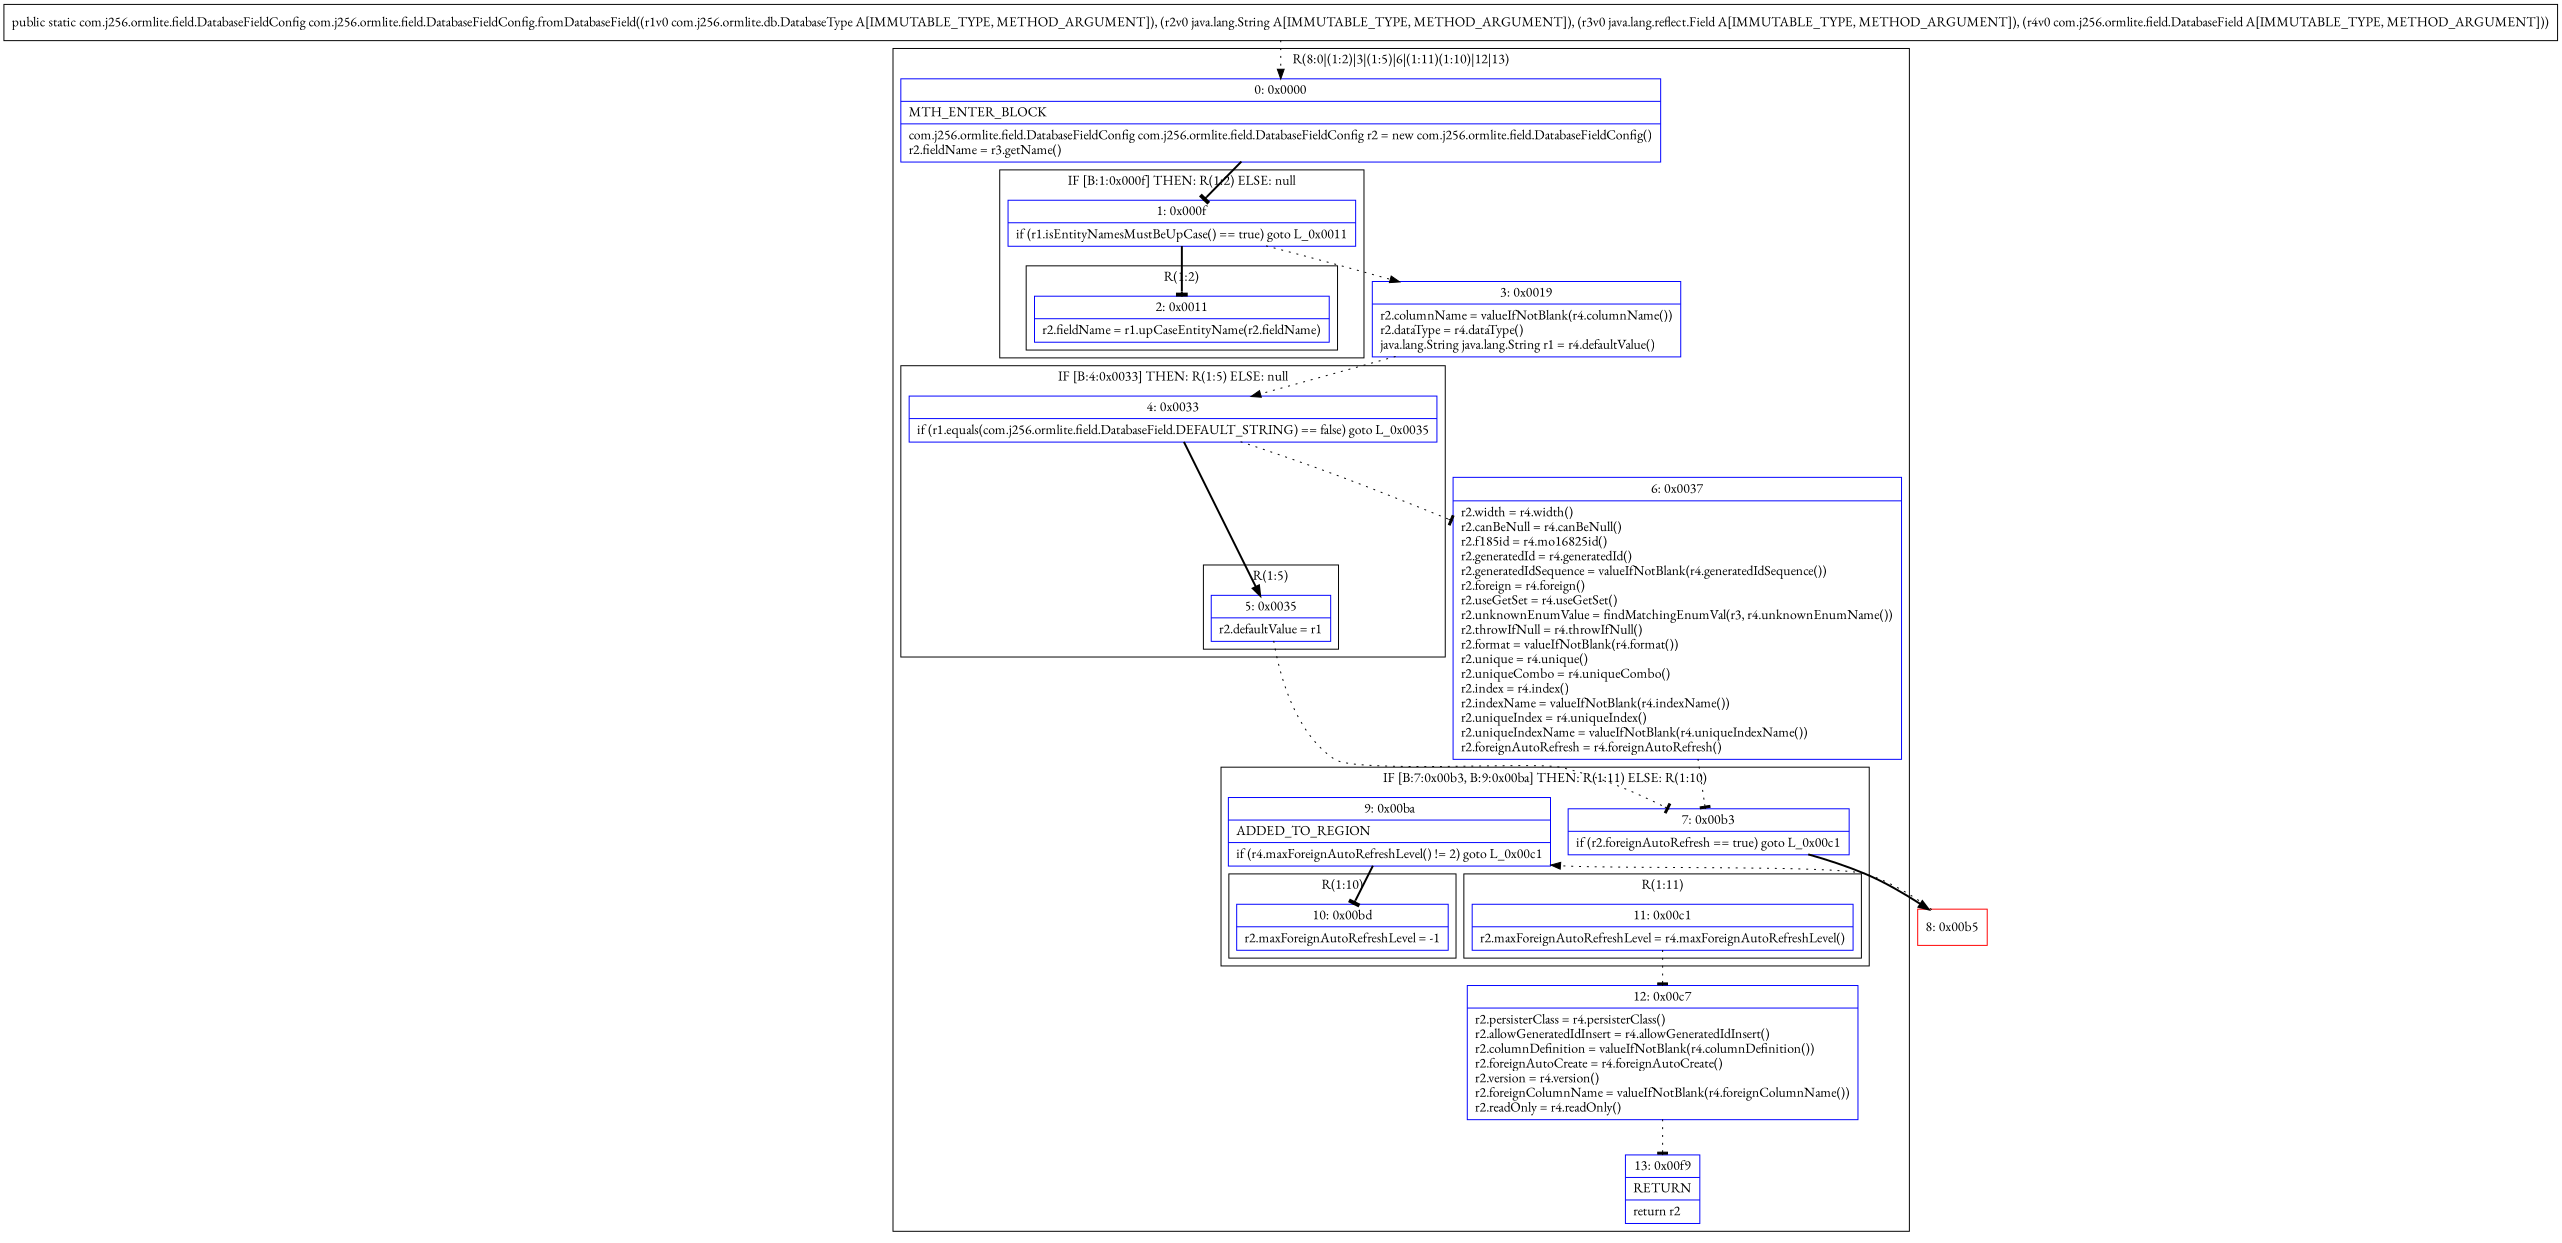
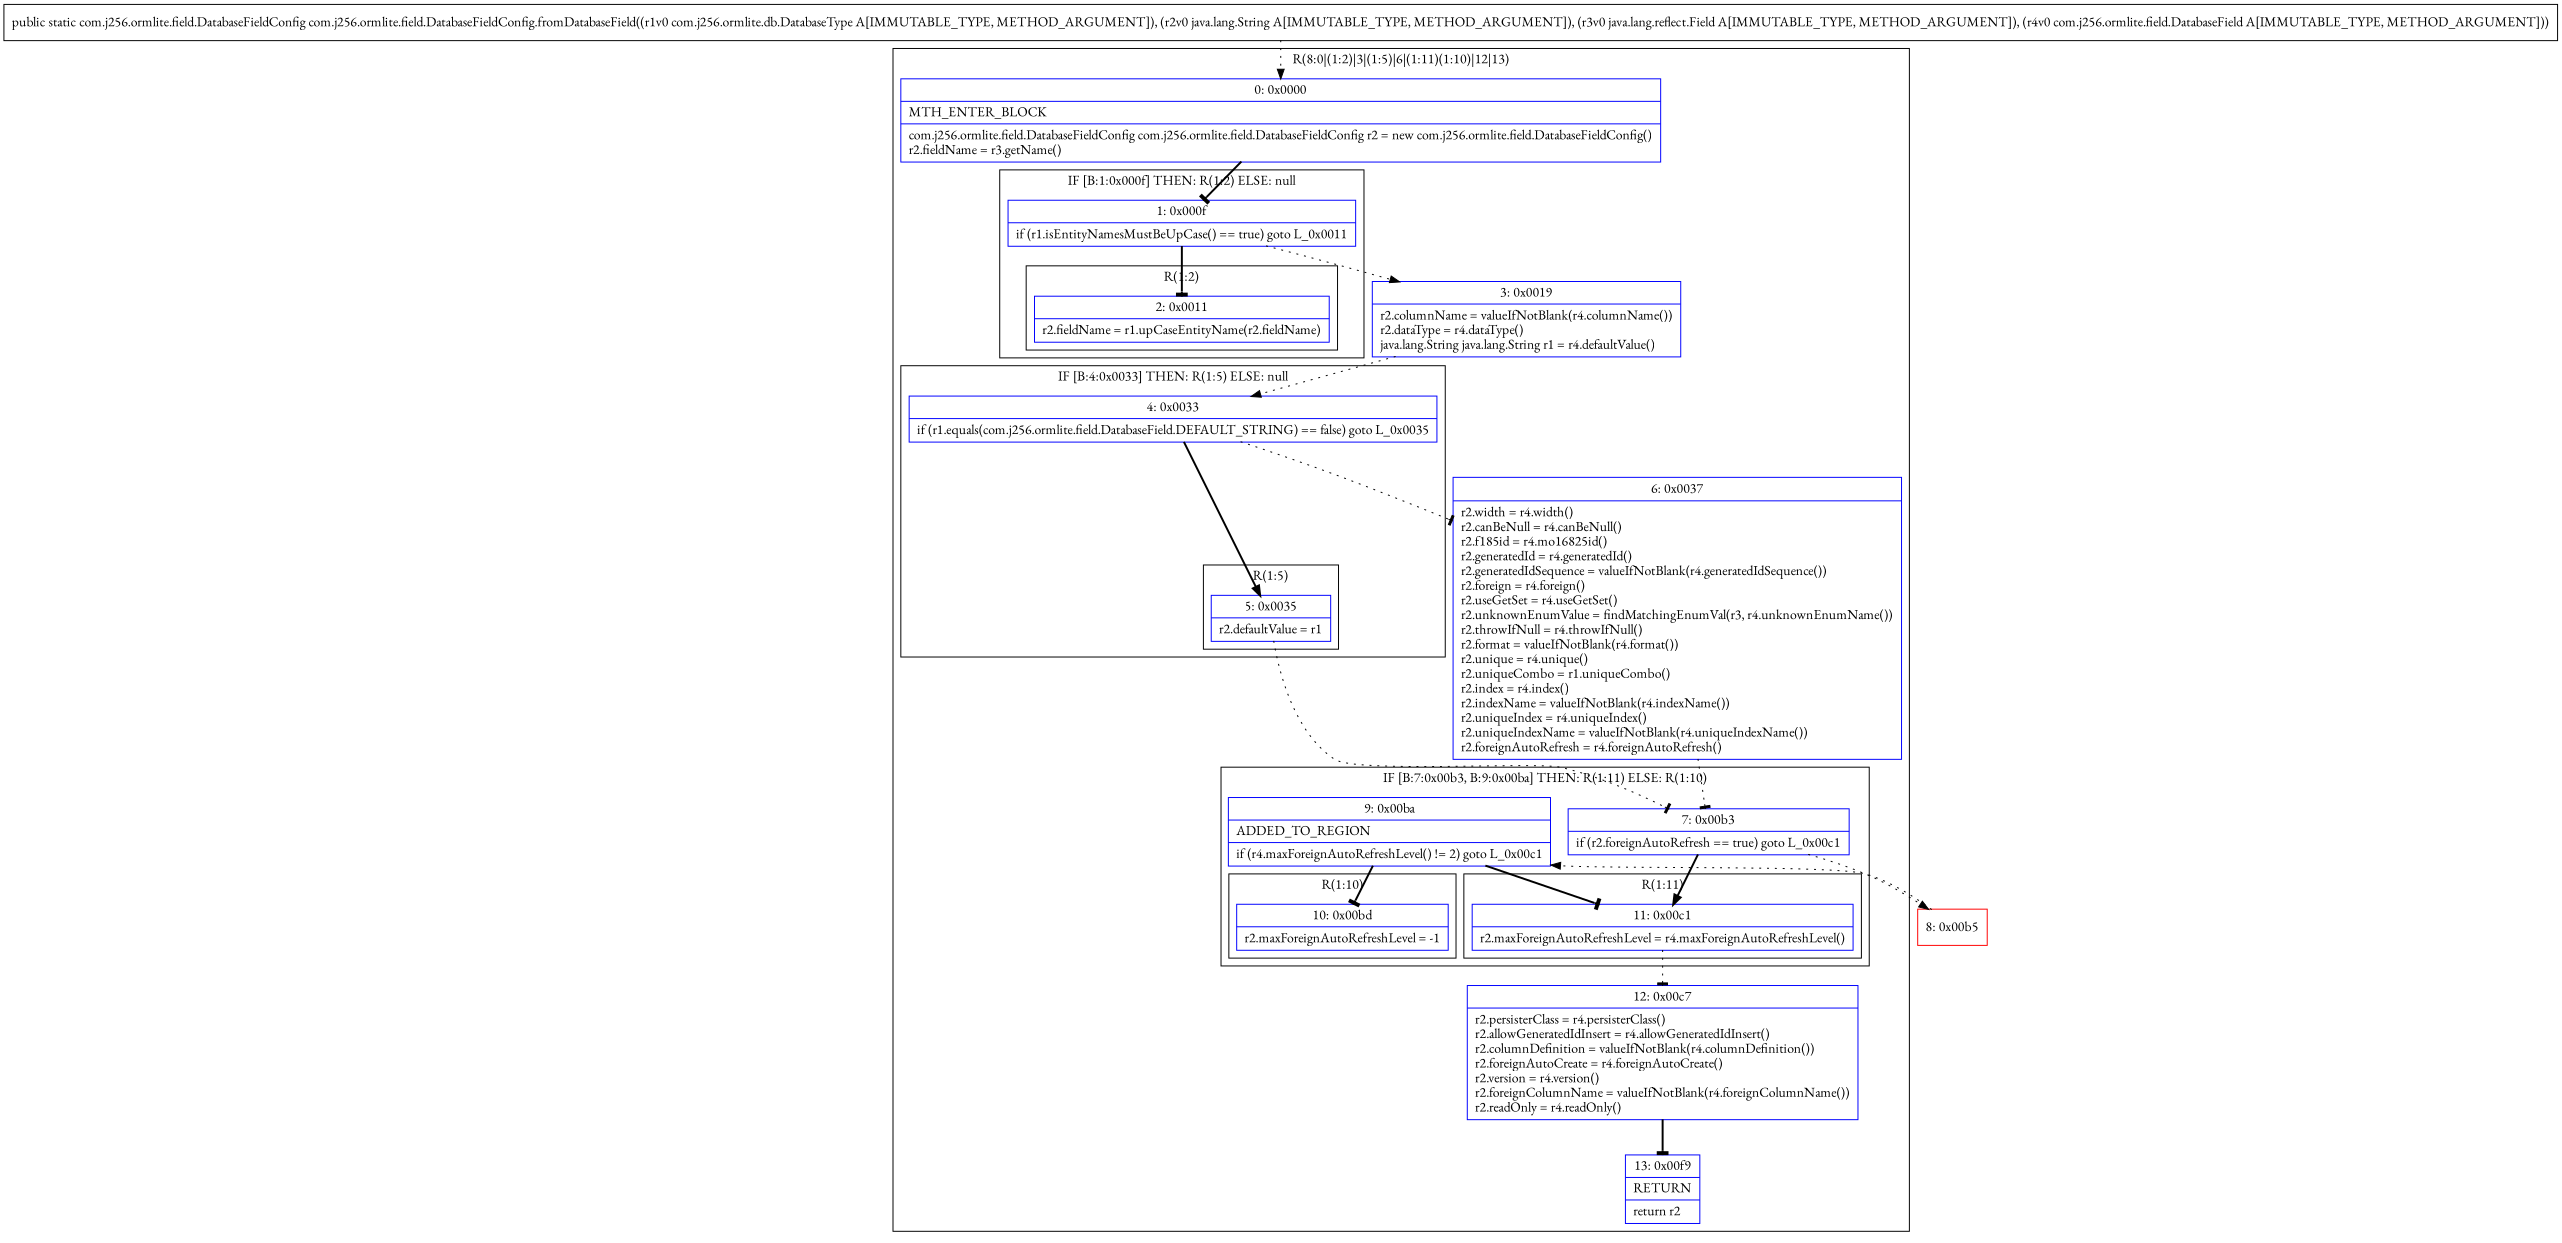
(1566, 674) -> (1566, 674)
(1841, 864) -> (1841, 864)
none -> (1685, 880)
none -> (1540, 884)
(1663, 1135) -> (1663, 1135)
